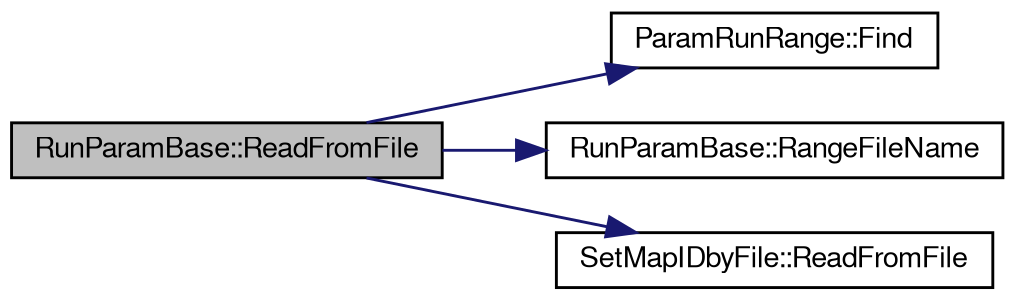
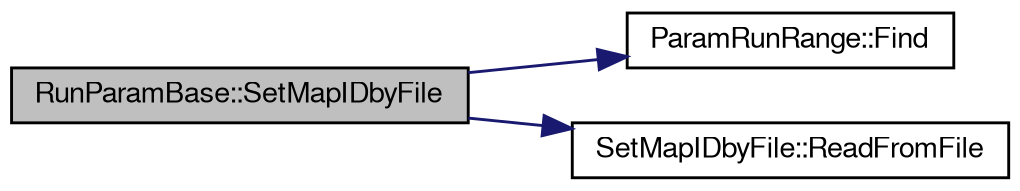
(227, 150) -> (240, 95)
(775, 150) -> none
